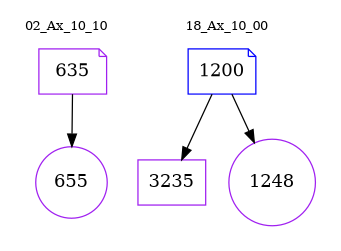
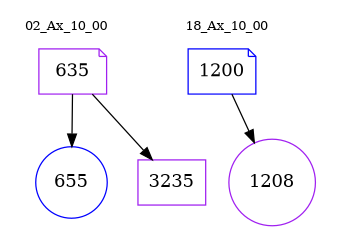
(66, 27) -> (66, 27)
(200, 121) -> (110, 114)
(71, 182) -> (71, 182)
(272, 182) -> (272, 182)
